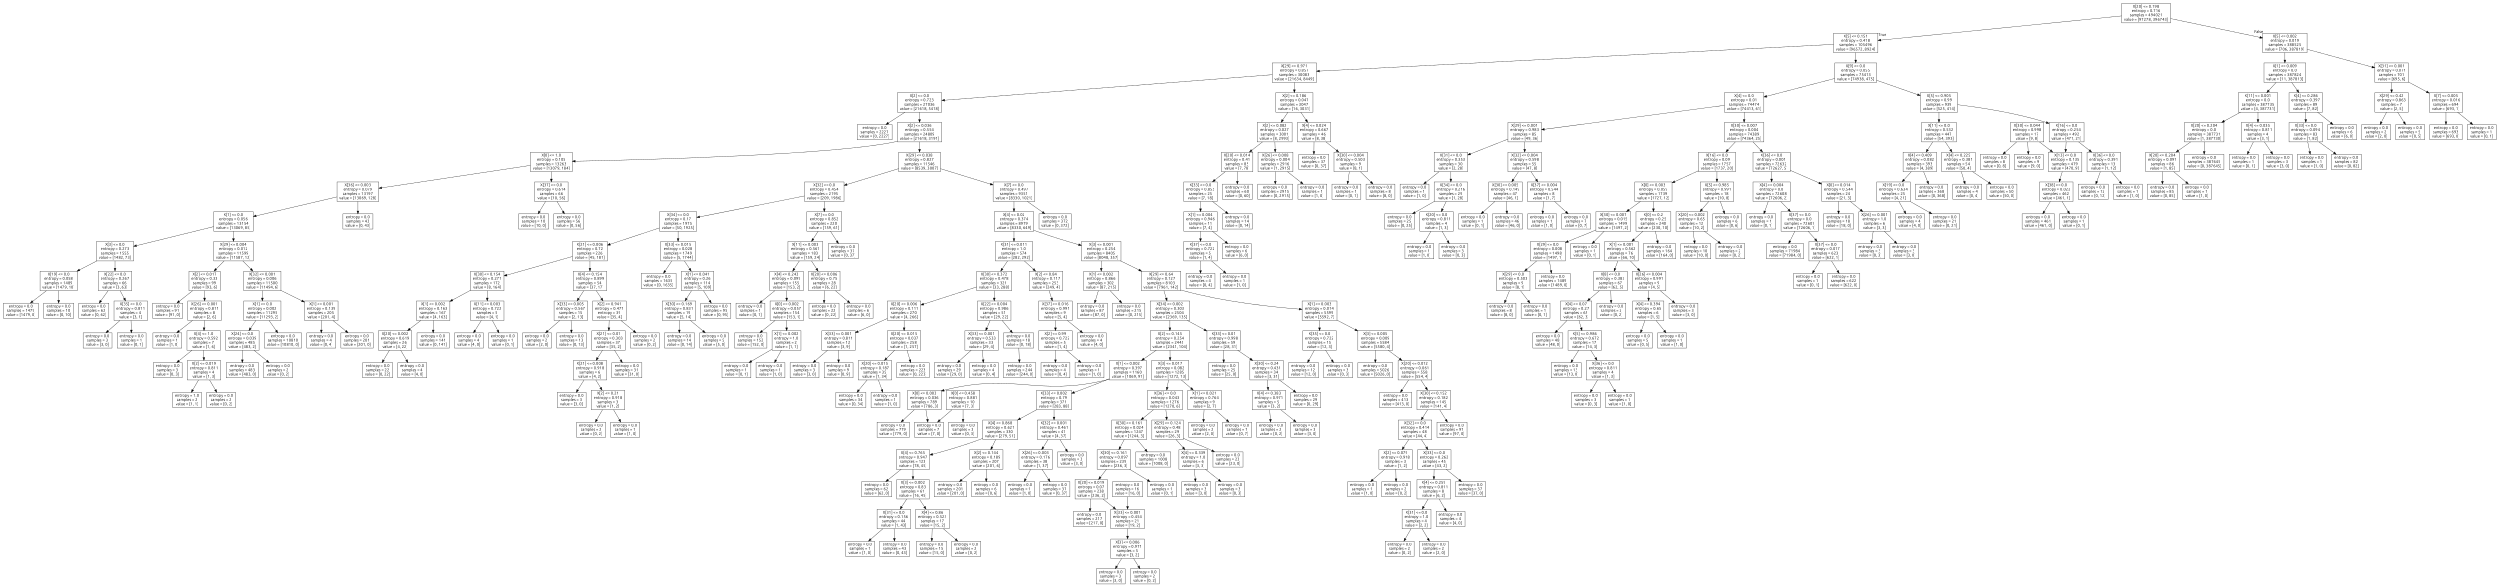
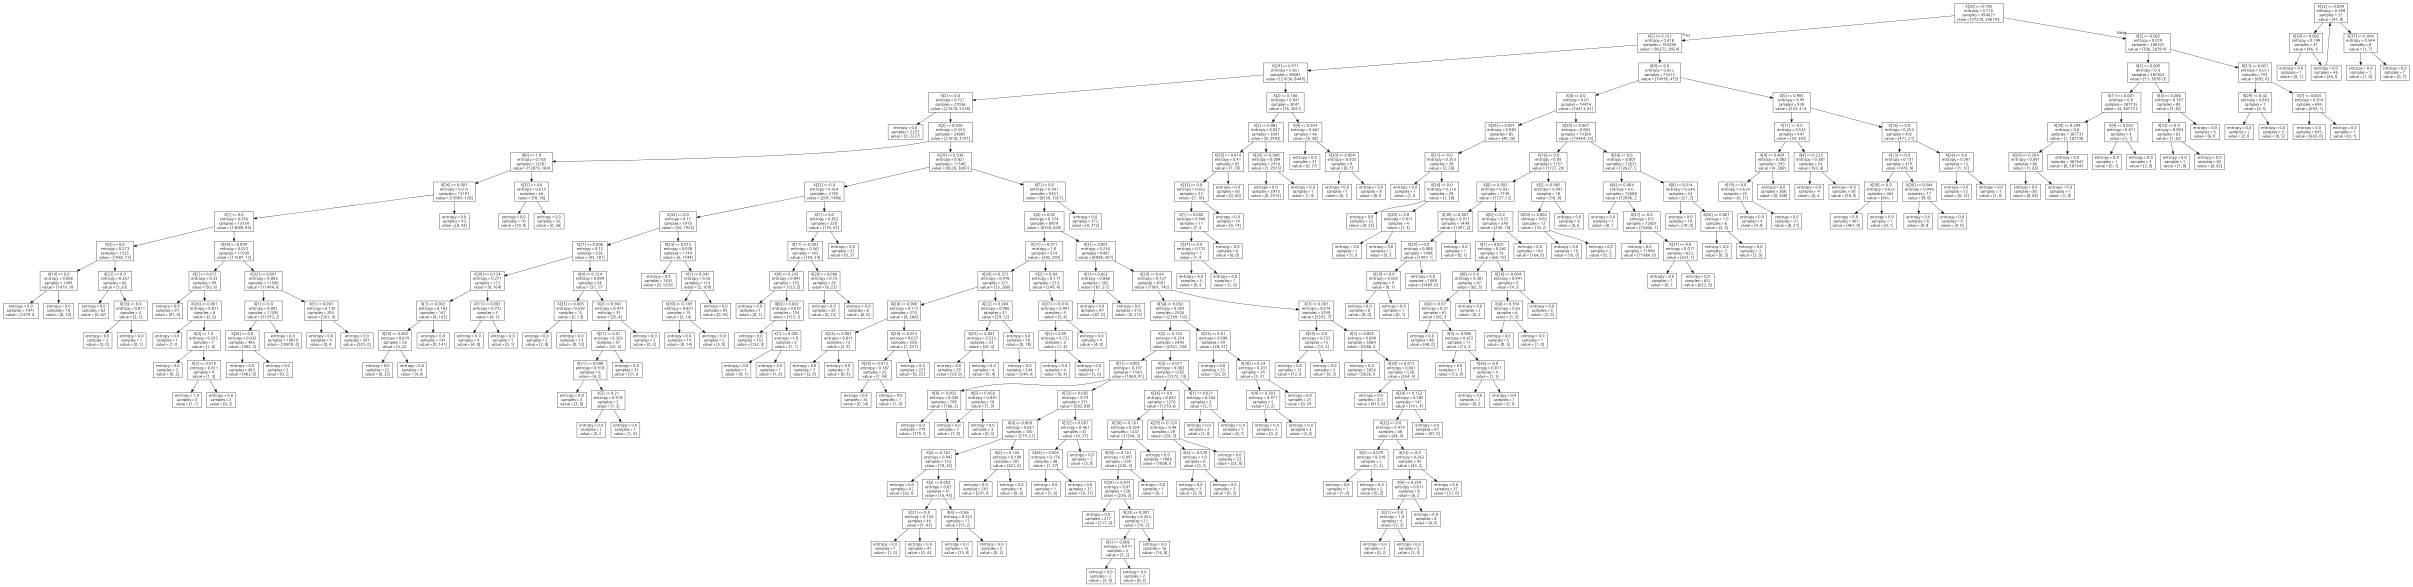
(1525, 146) -> (2328, 45)
(2045, 146) -> (1909, 176)
(1128, 502) -> (1145, 534)
